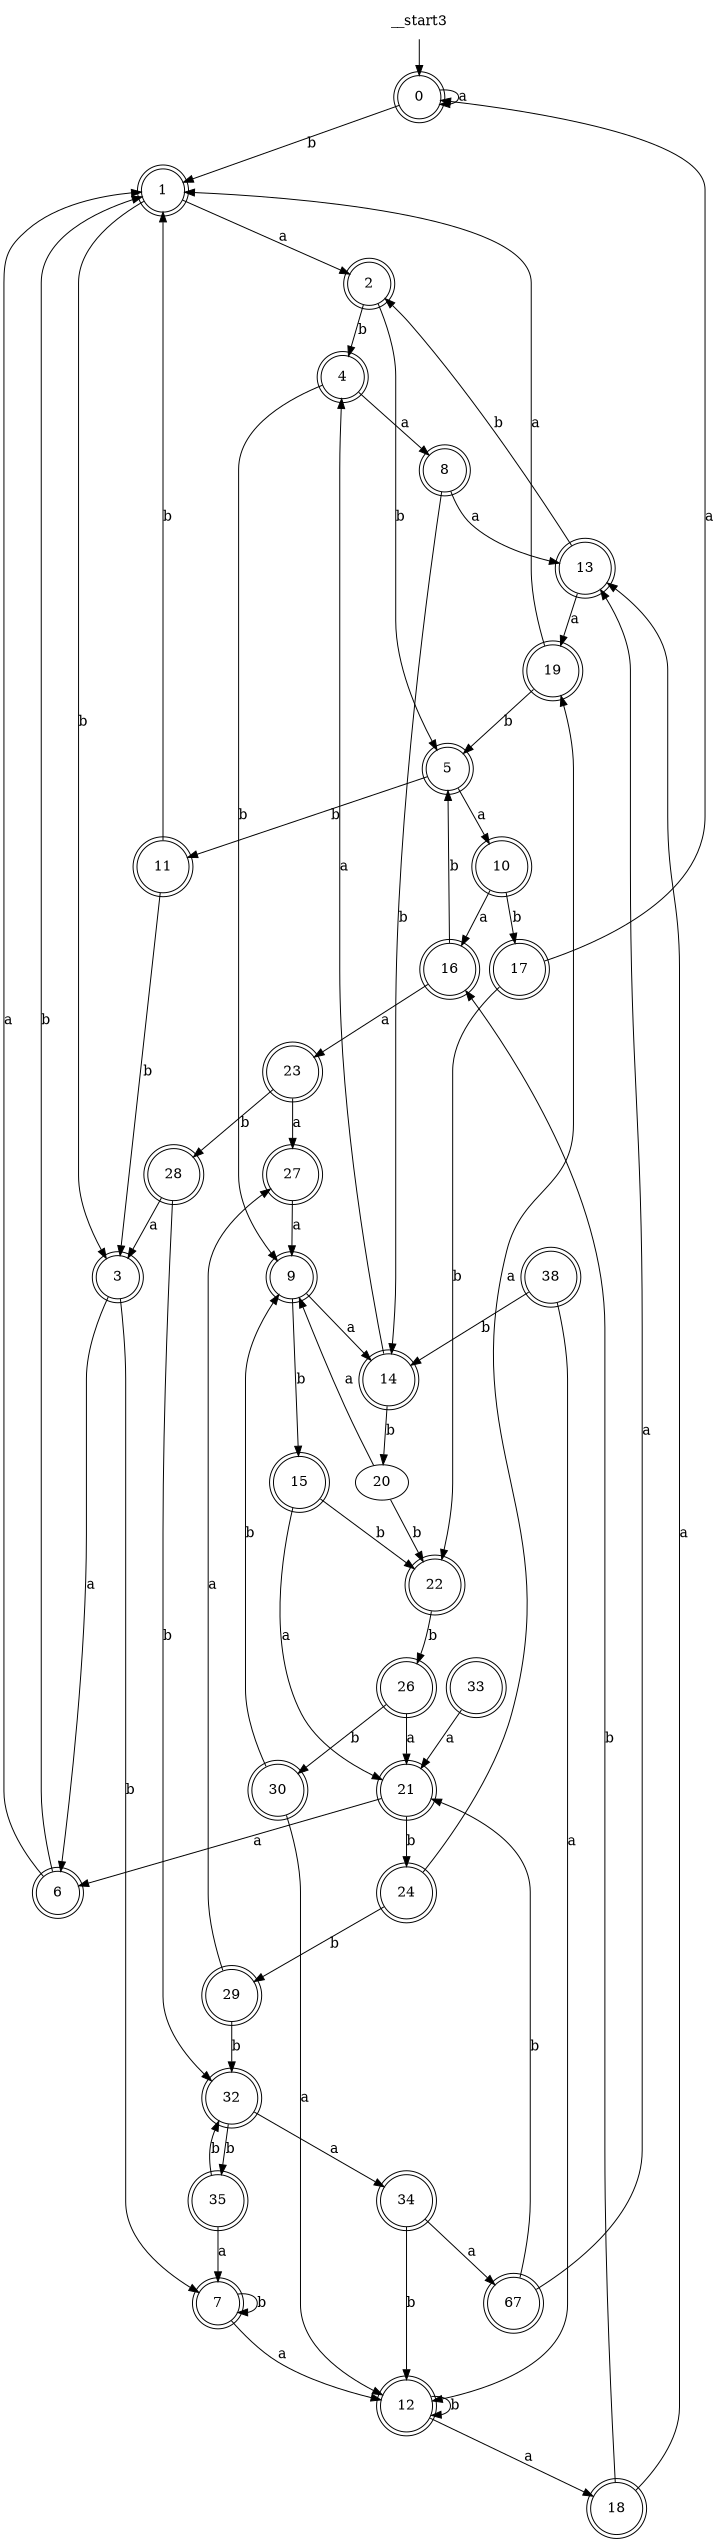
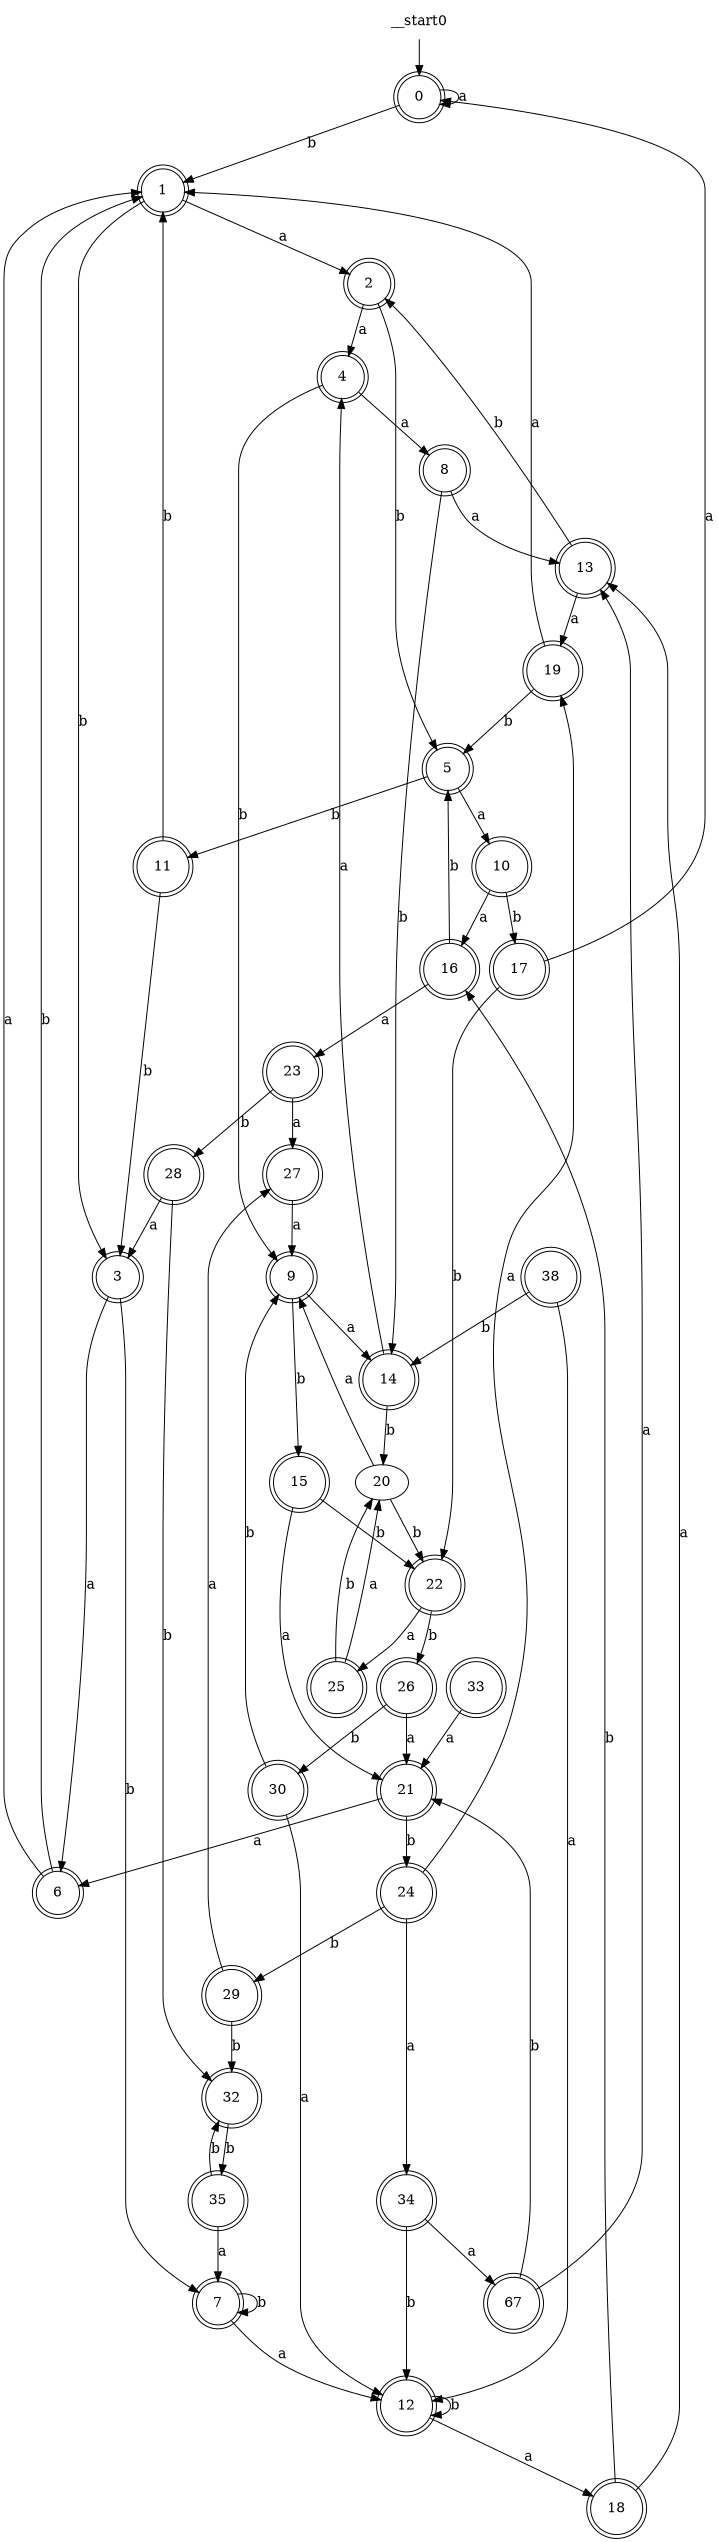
(419, 22) -> (419, 22)
(363, 330) -> (363, 330)
none -> (337, 1688)
(315, 2147) -> (407, 2042)
